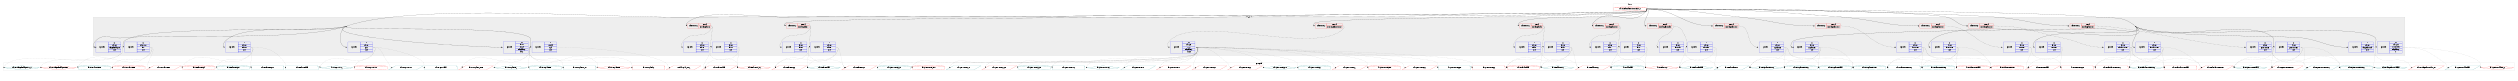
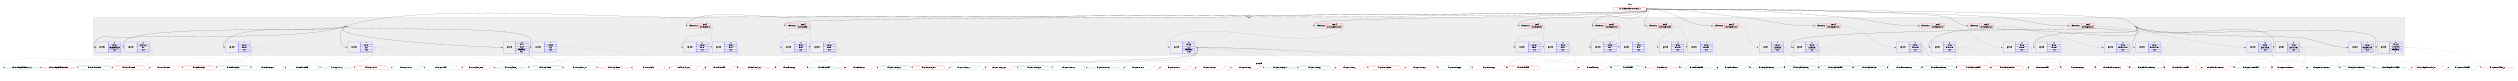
(1558, 68) -> none
